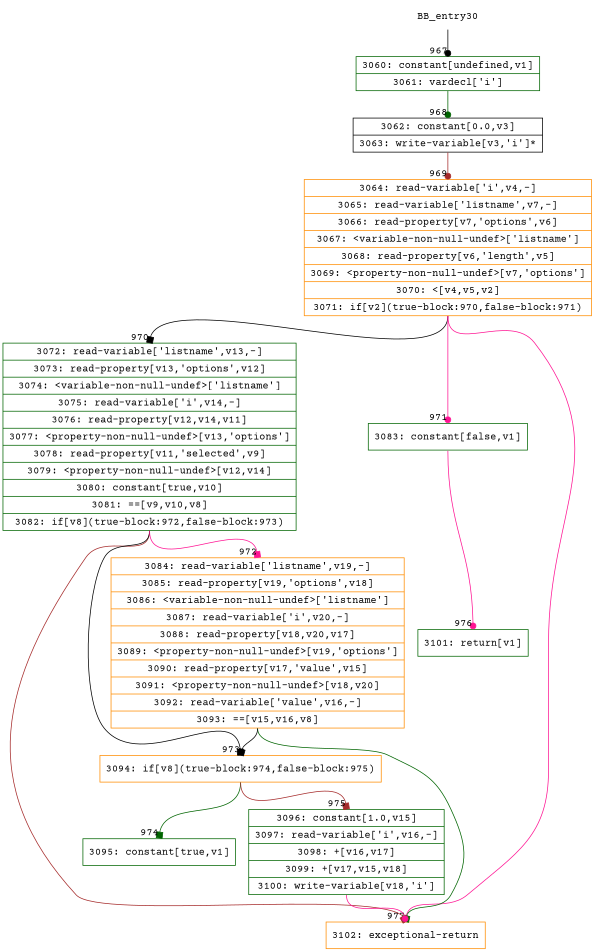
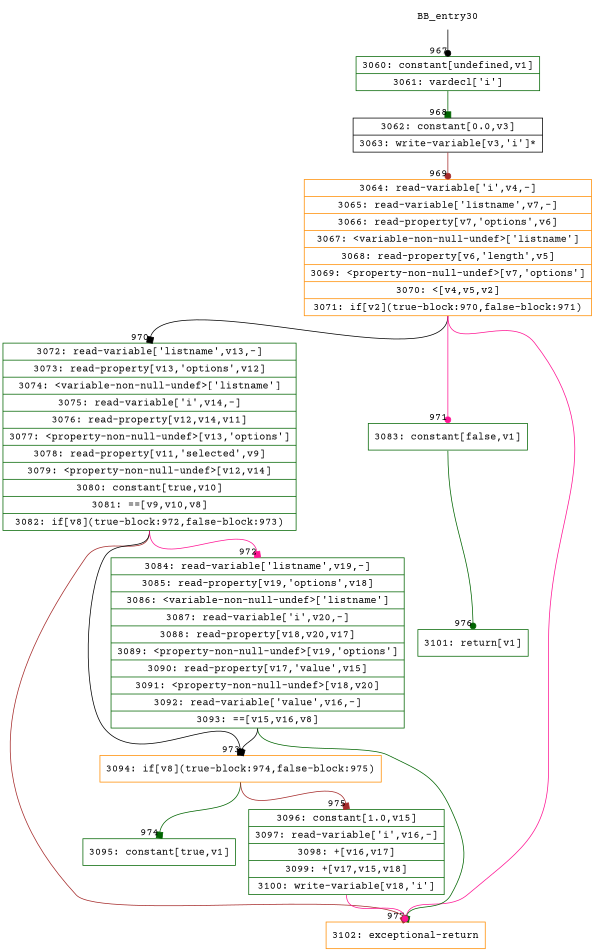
(448, 101) -> (448, 101)
(460, 537) -> (460, 537)
(258, 643) -> (258, 643)
